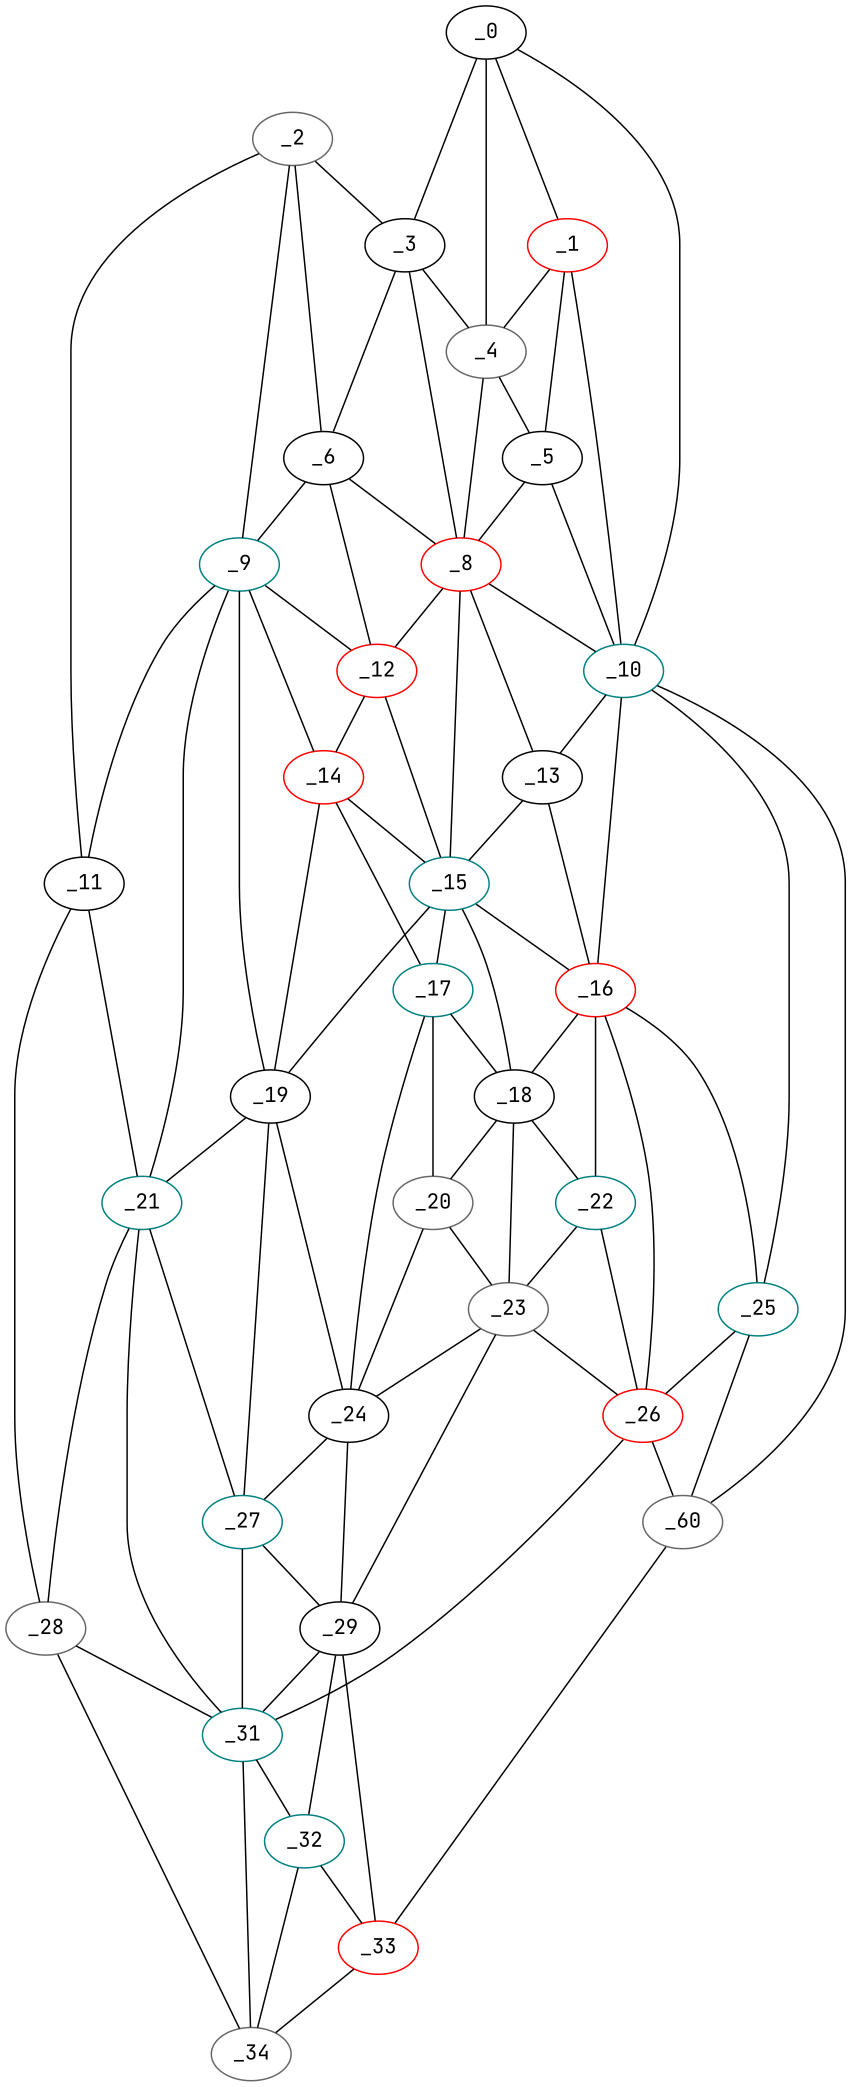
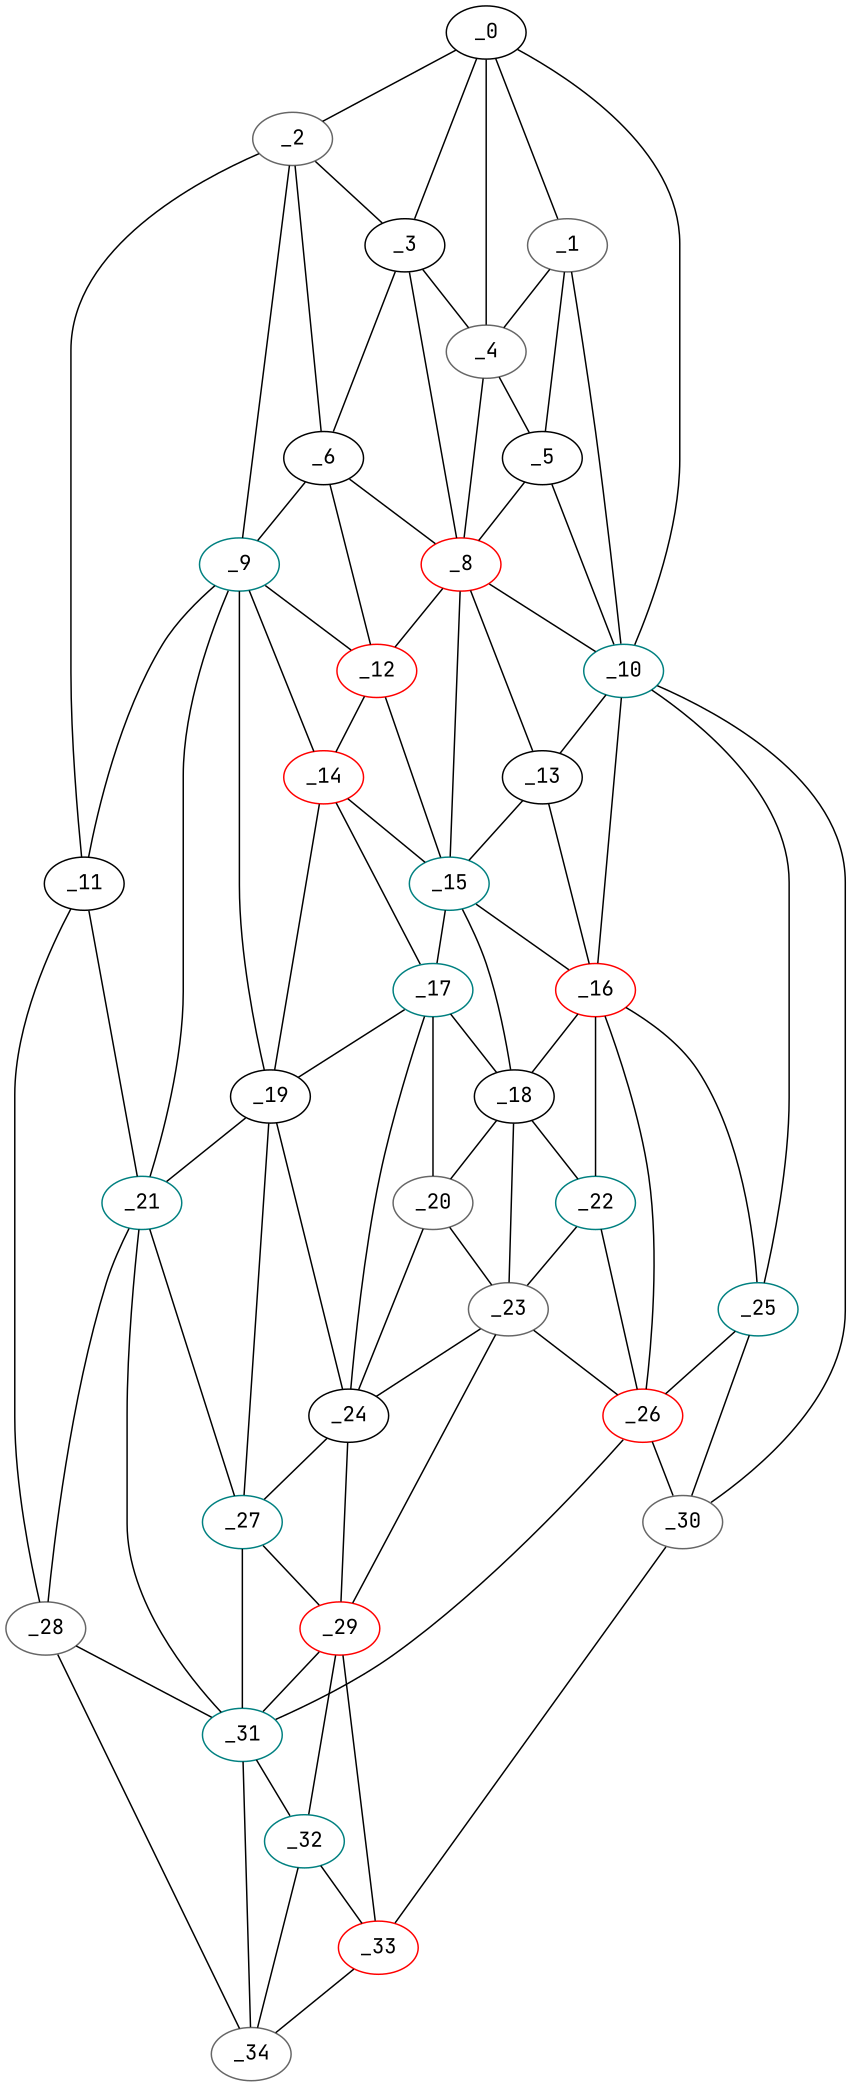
none -> (389, 86)
(567, 245) -> (567, 245)
(358, 989) -> (352, 1043)
(683, 1522) -> (683, 1522)
(340, 1629) -> (340, 1629)
